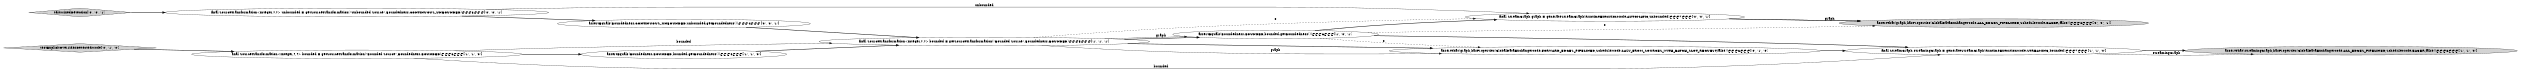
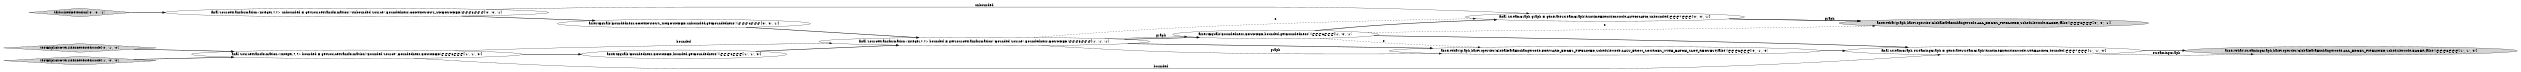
none -> (80, 61)
